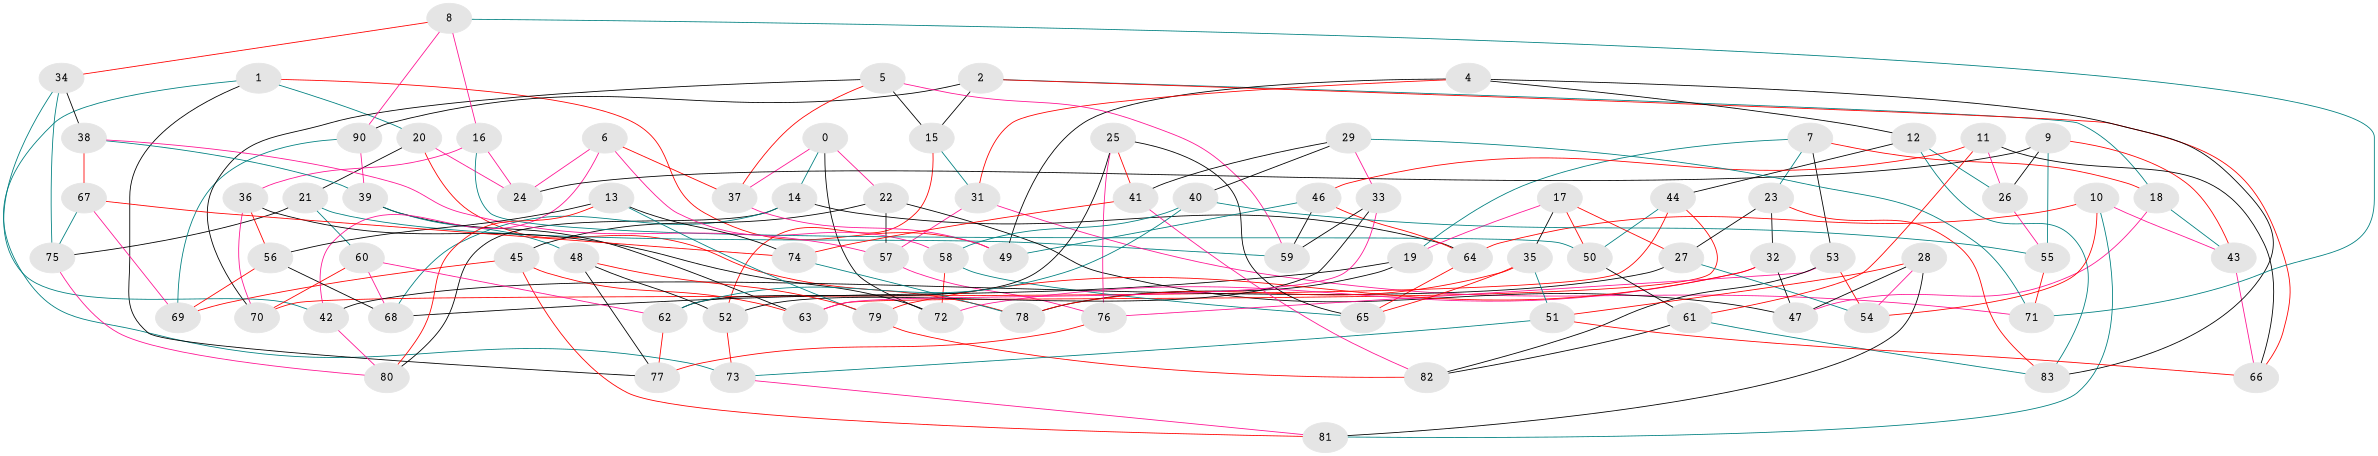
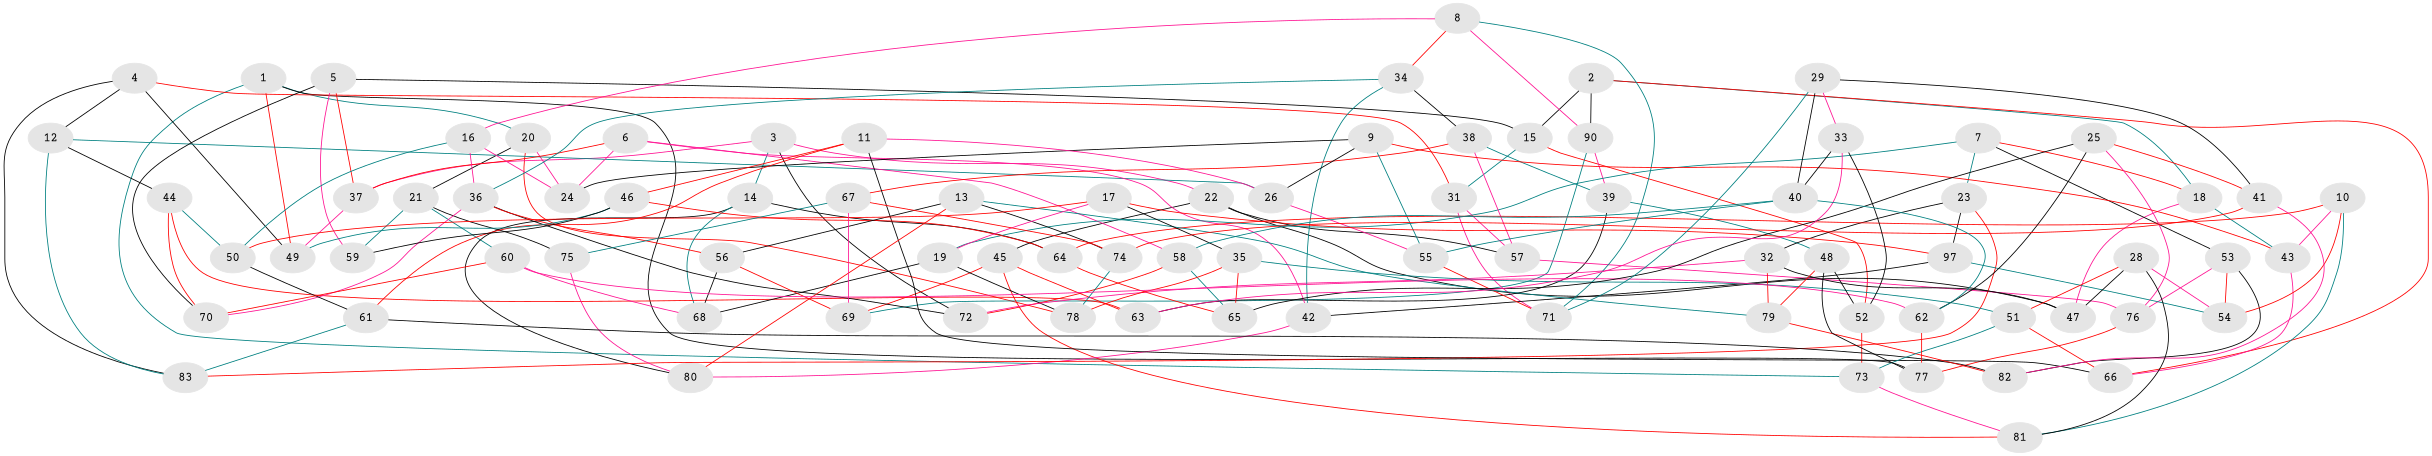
(825, 138) -> (774, 138)
(52, 168) -> (1038, 89)
(1333, 228) -> (1814, 173)
(1681, 258) -> (1950, 258)
